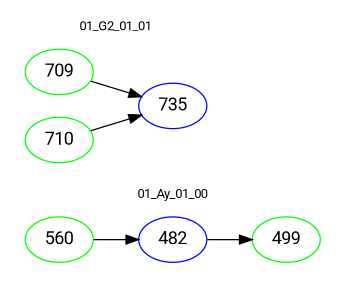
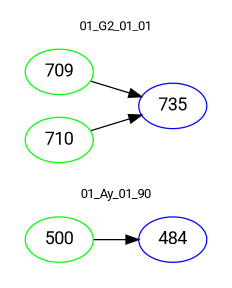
(173, 195) -> (116, 195)
(59, 240) -> (59, 240)
(173, 240) -> (173, 240)
(286, 240) -> none
